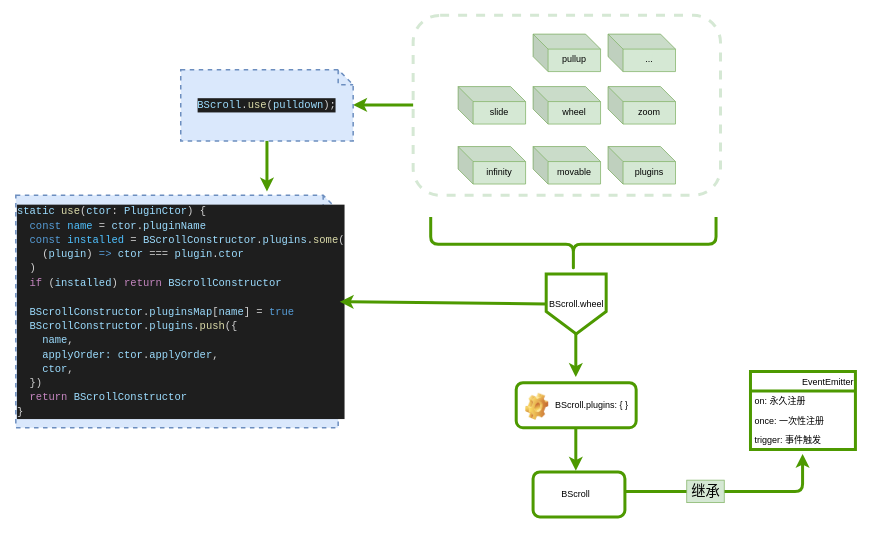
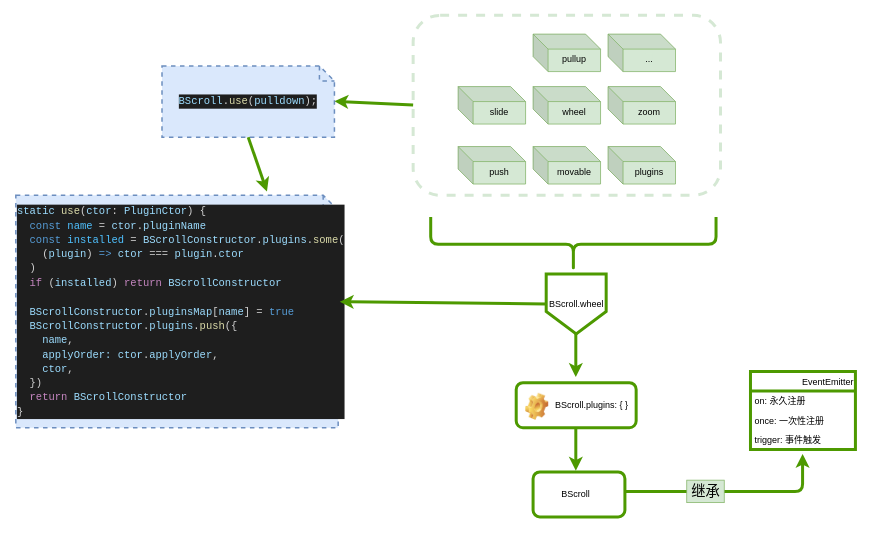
(267, 105) -> (248, 102)
(499, 172) -> (499, 172)
